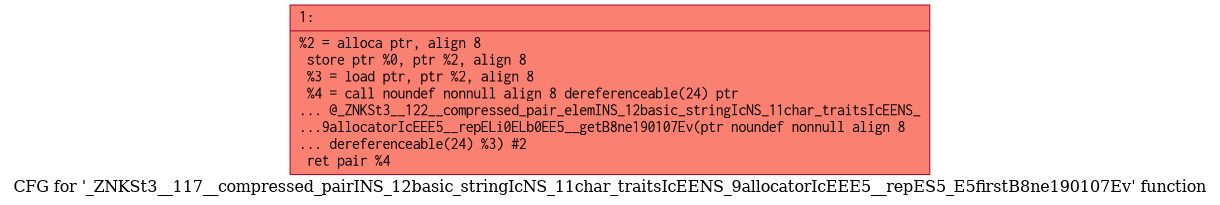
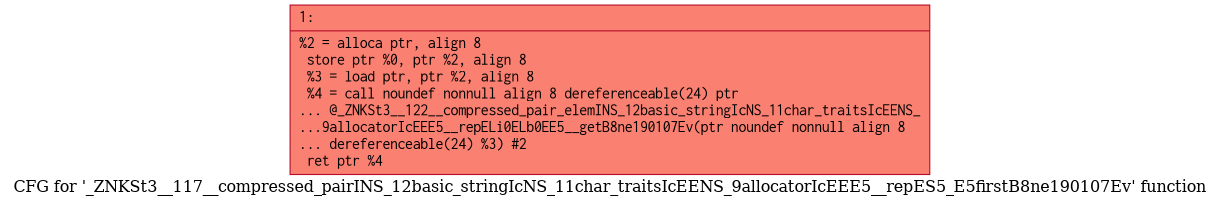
(345, 161) -> (341, 161)
